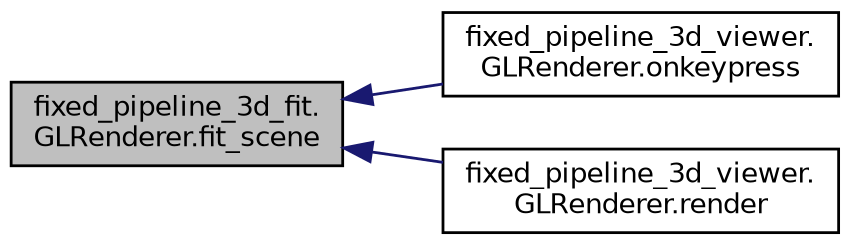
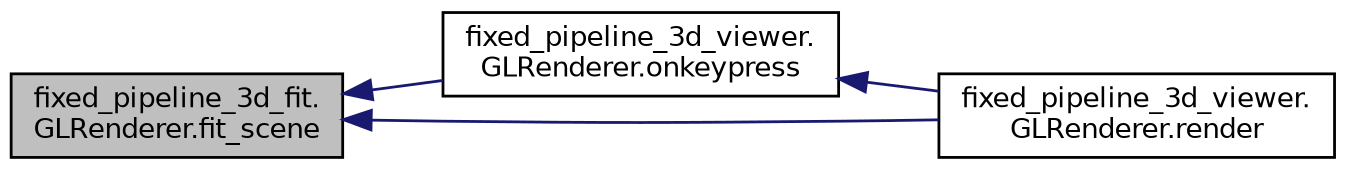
none -> (903, 87)
